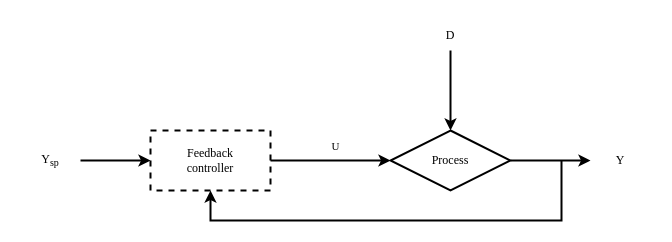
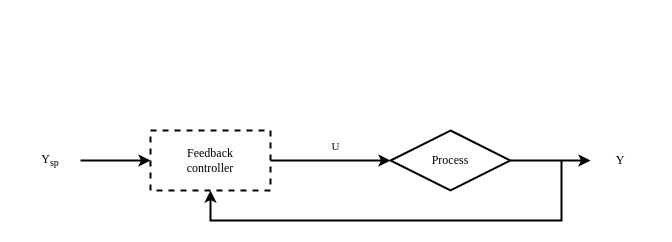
(451, 36) -> none
(451, 86) -> none
